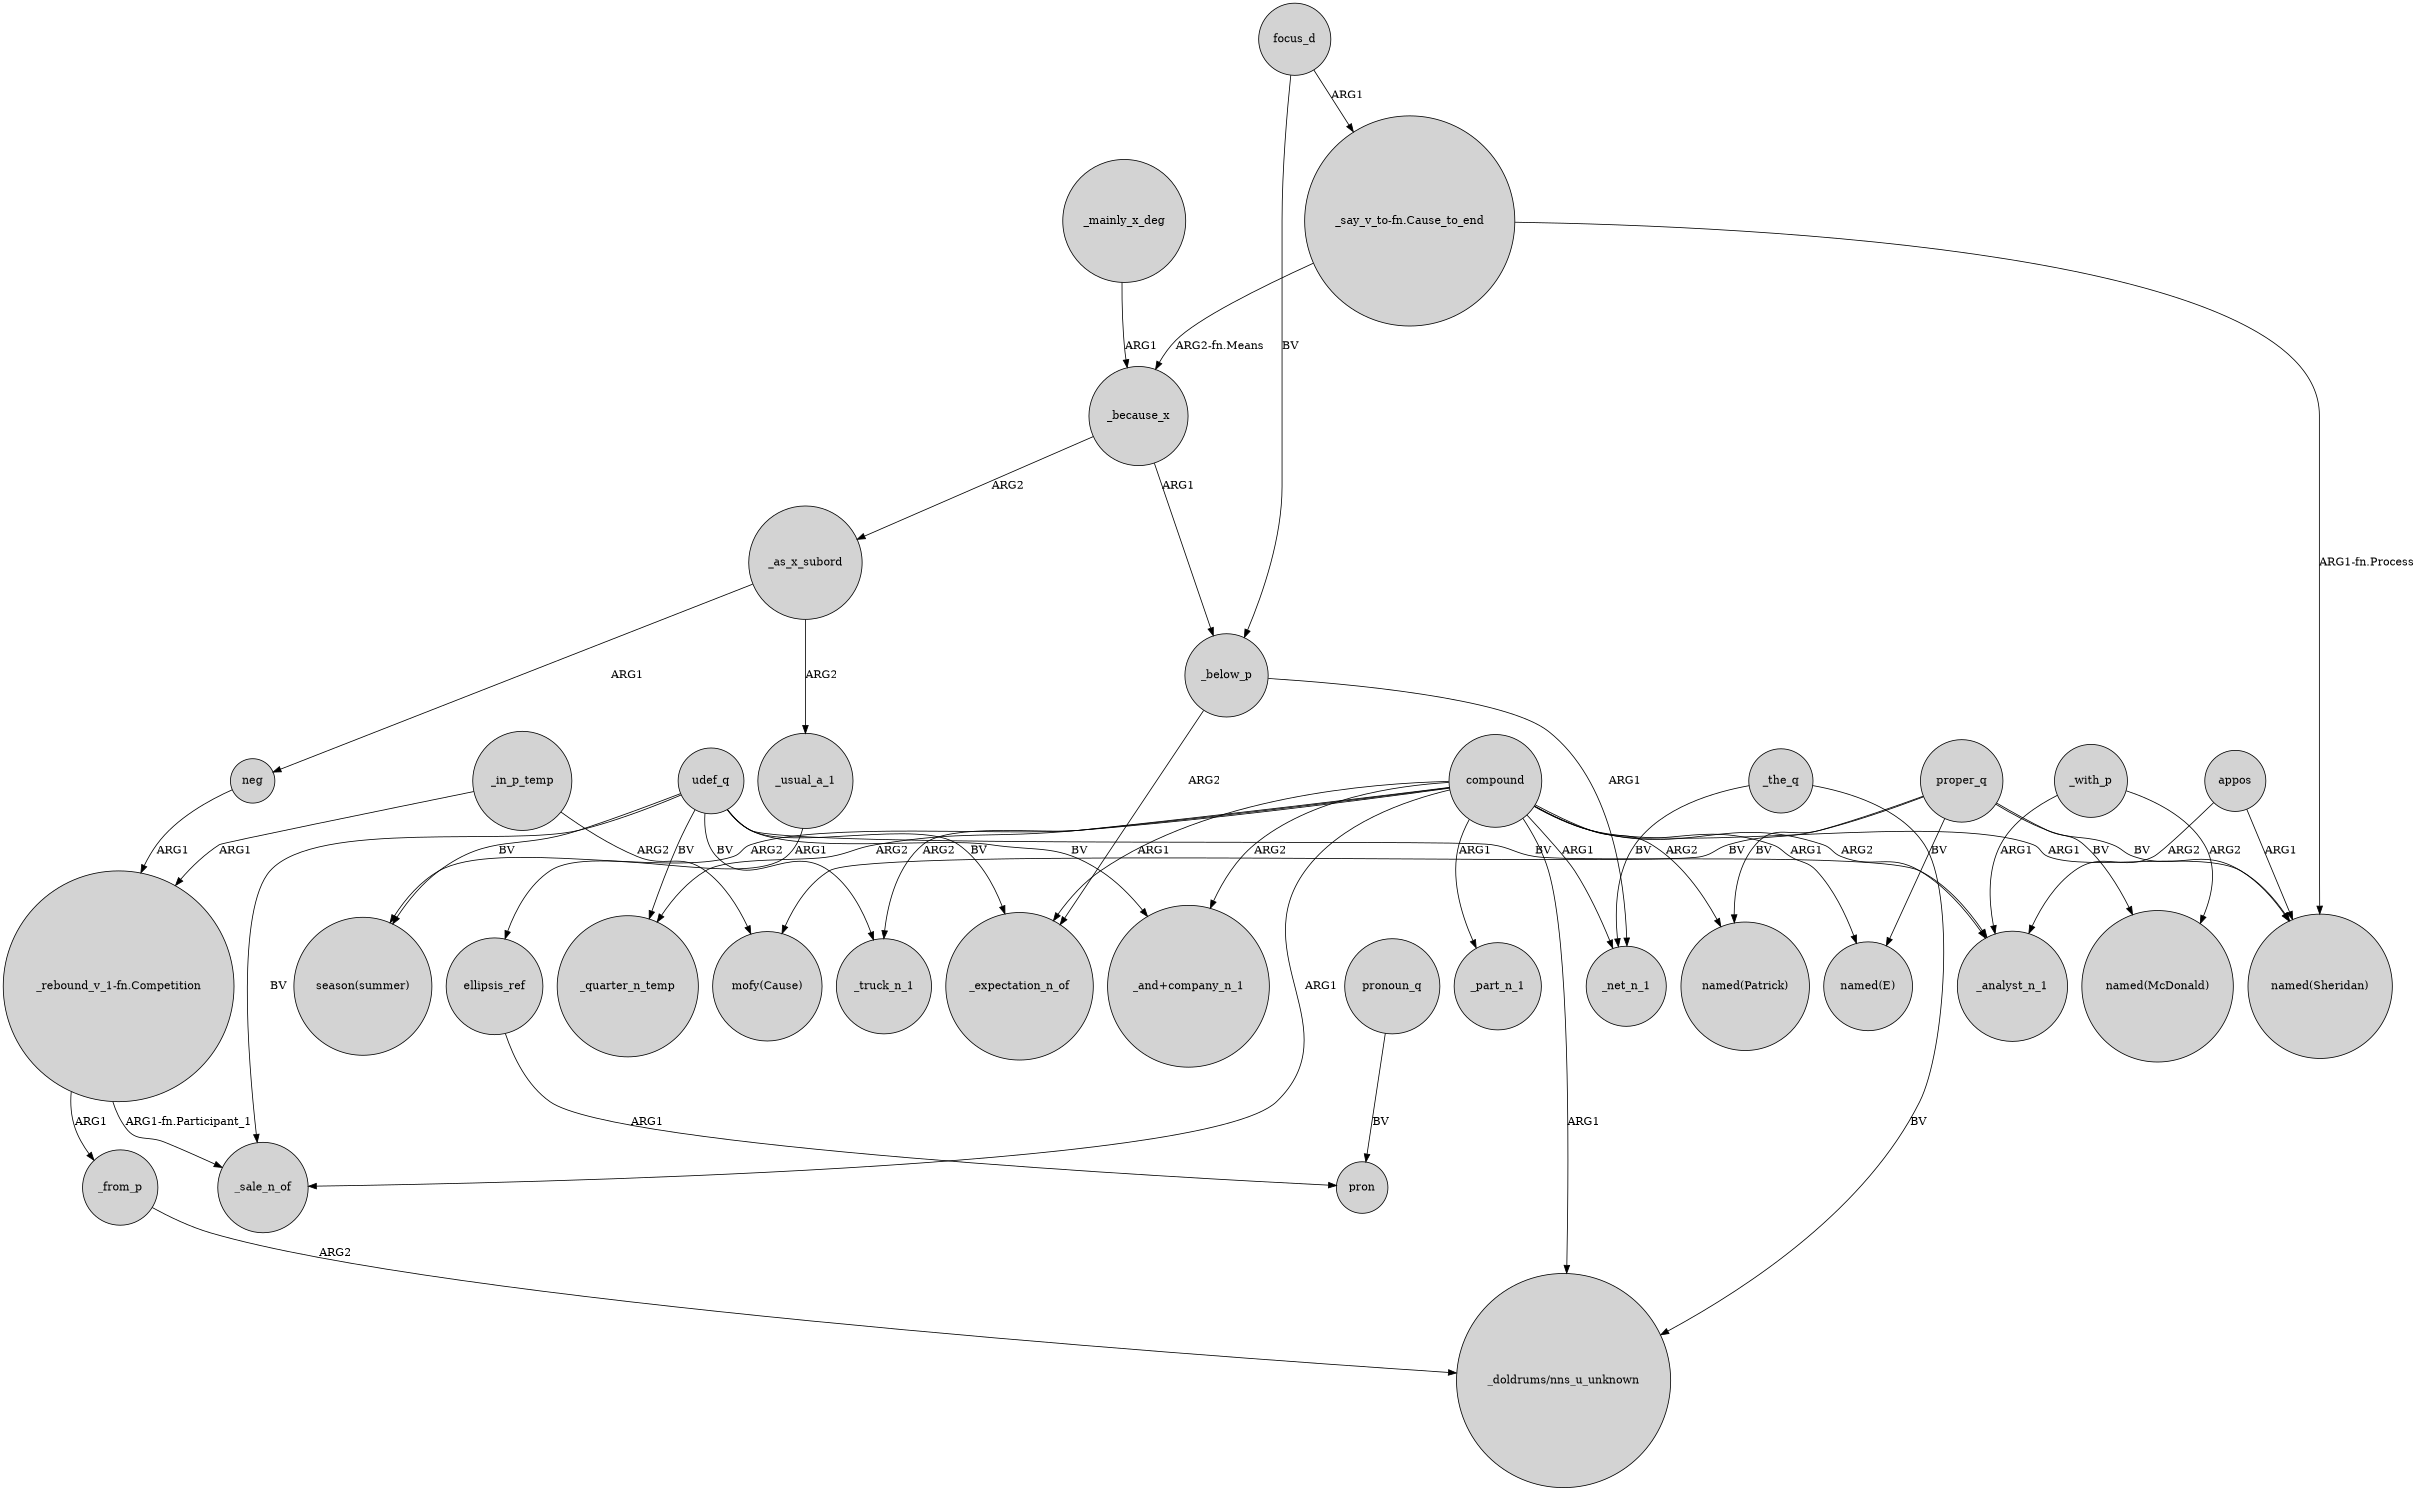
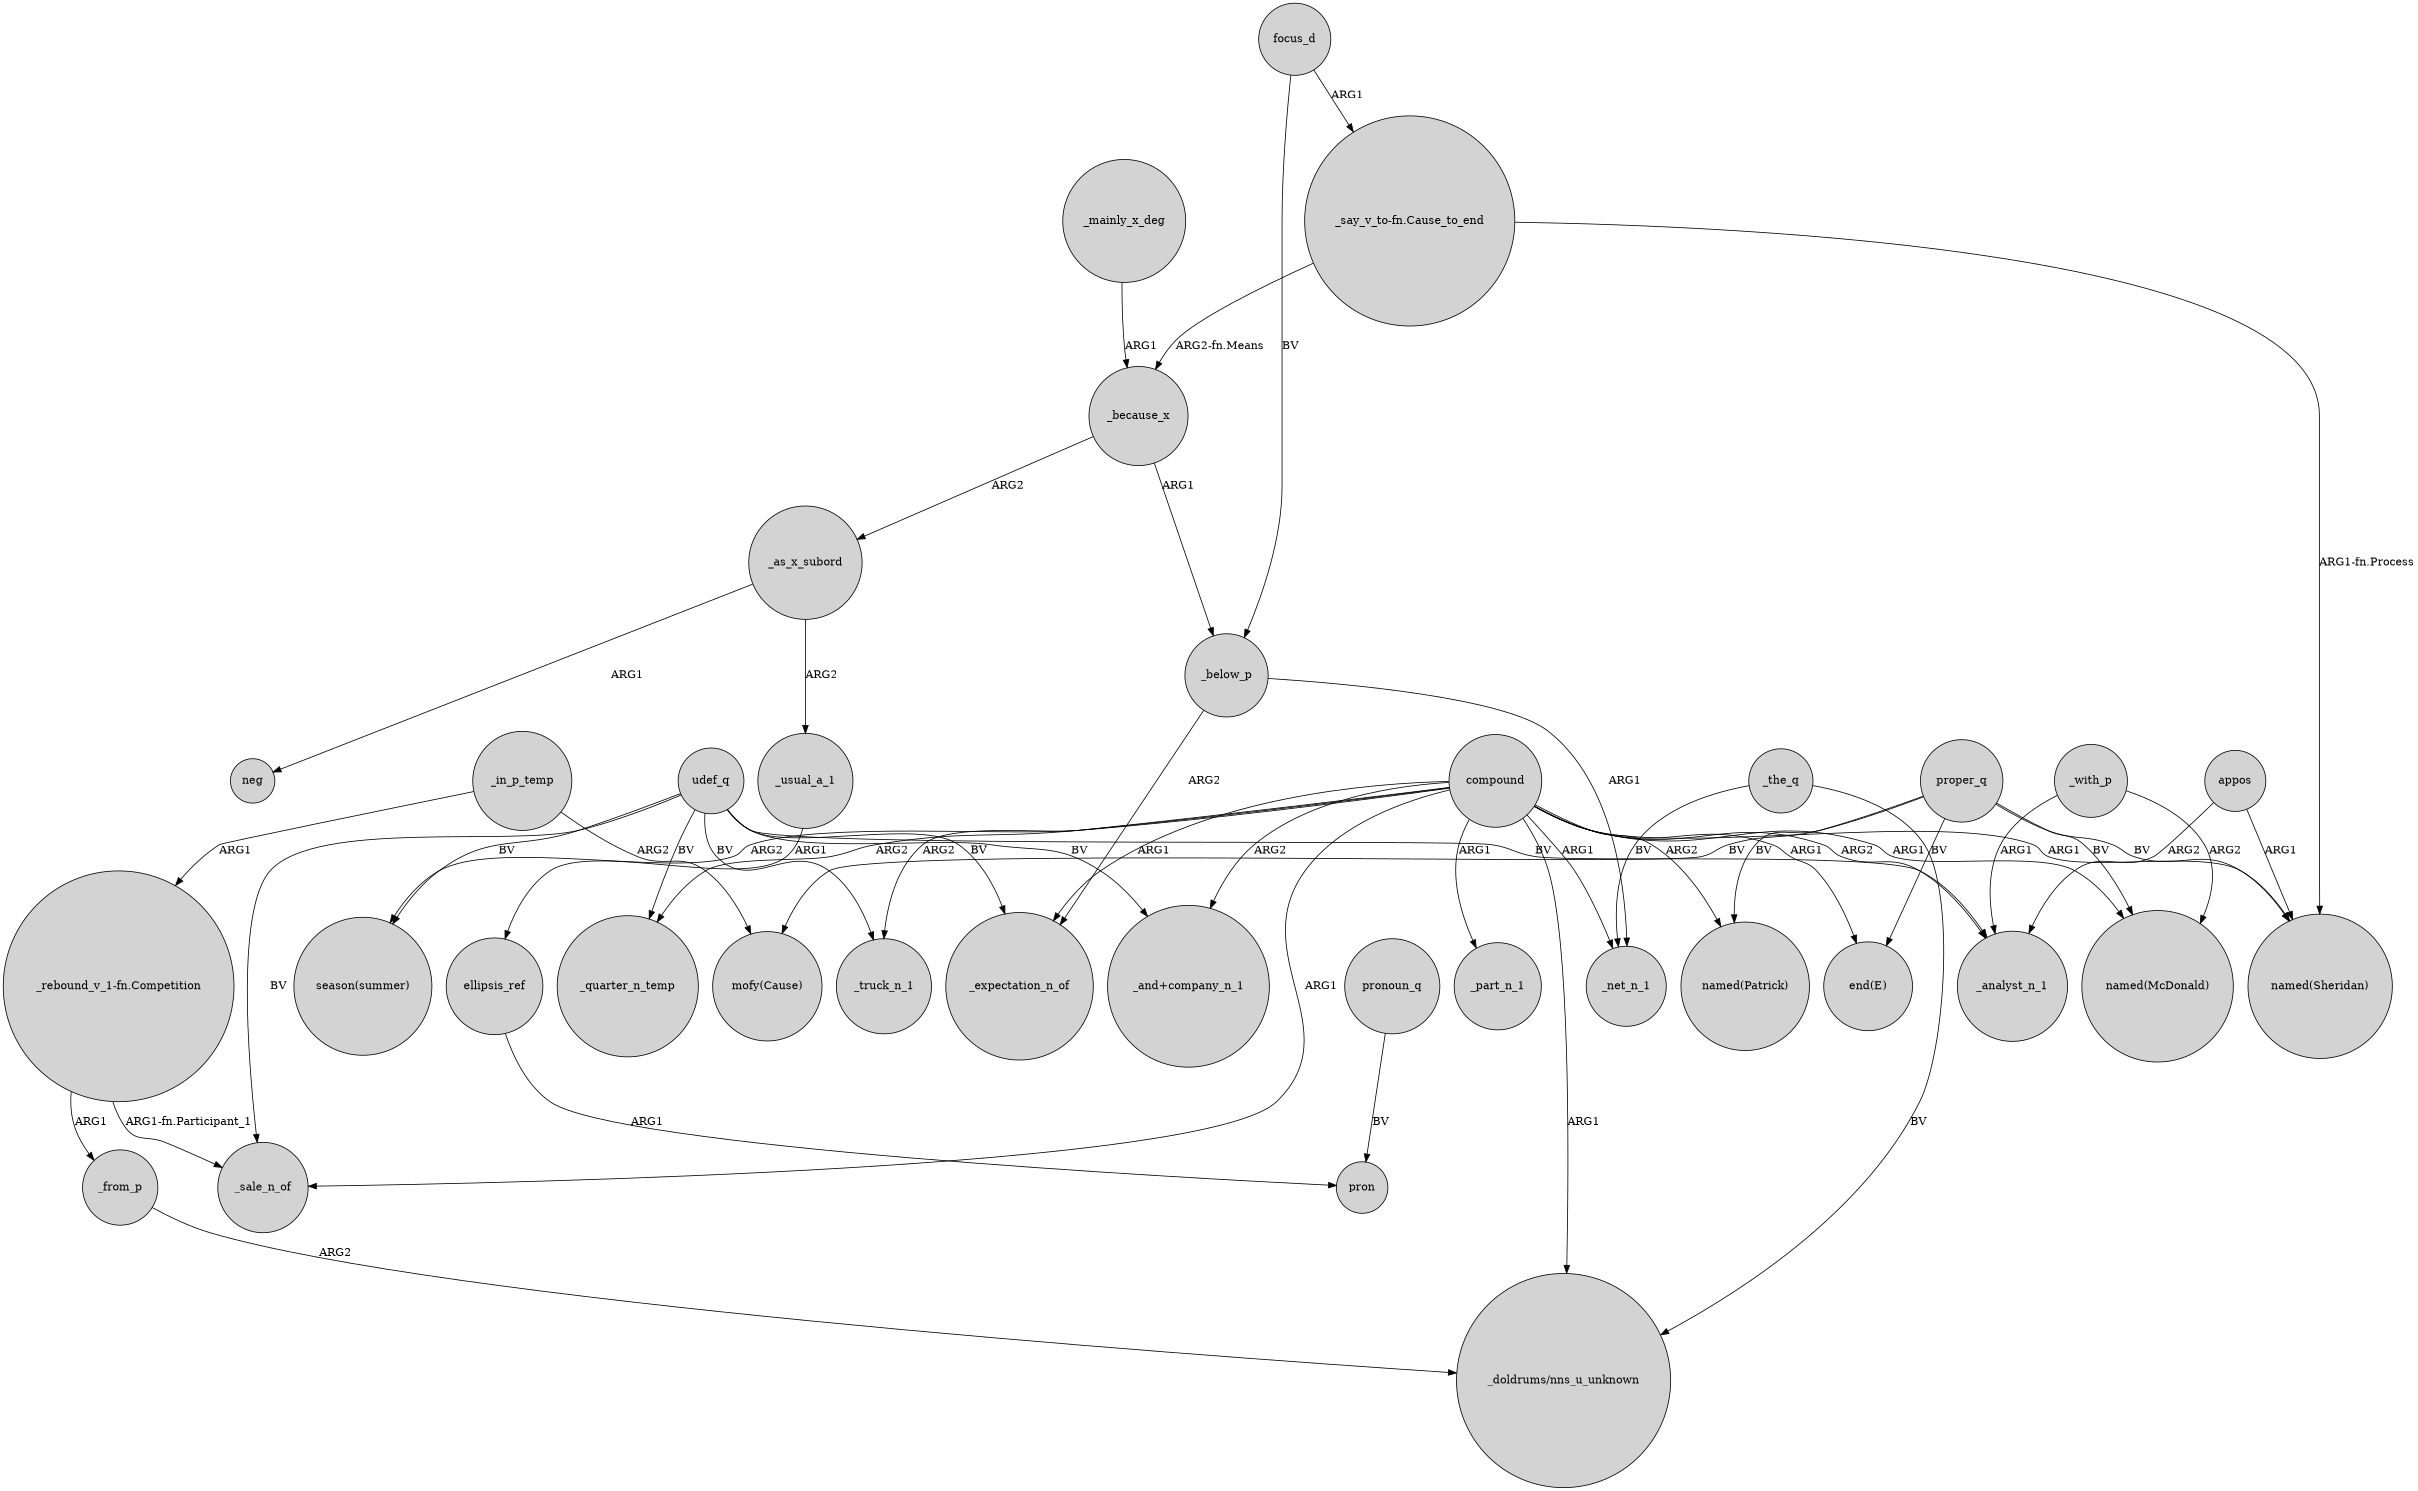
(181, 820) -> none
none -> (1850, 839)
(1868, 986) -> (1868, 986)
